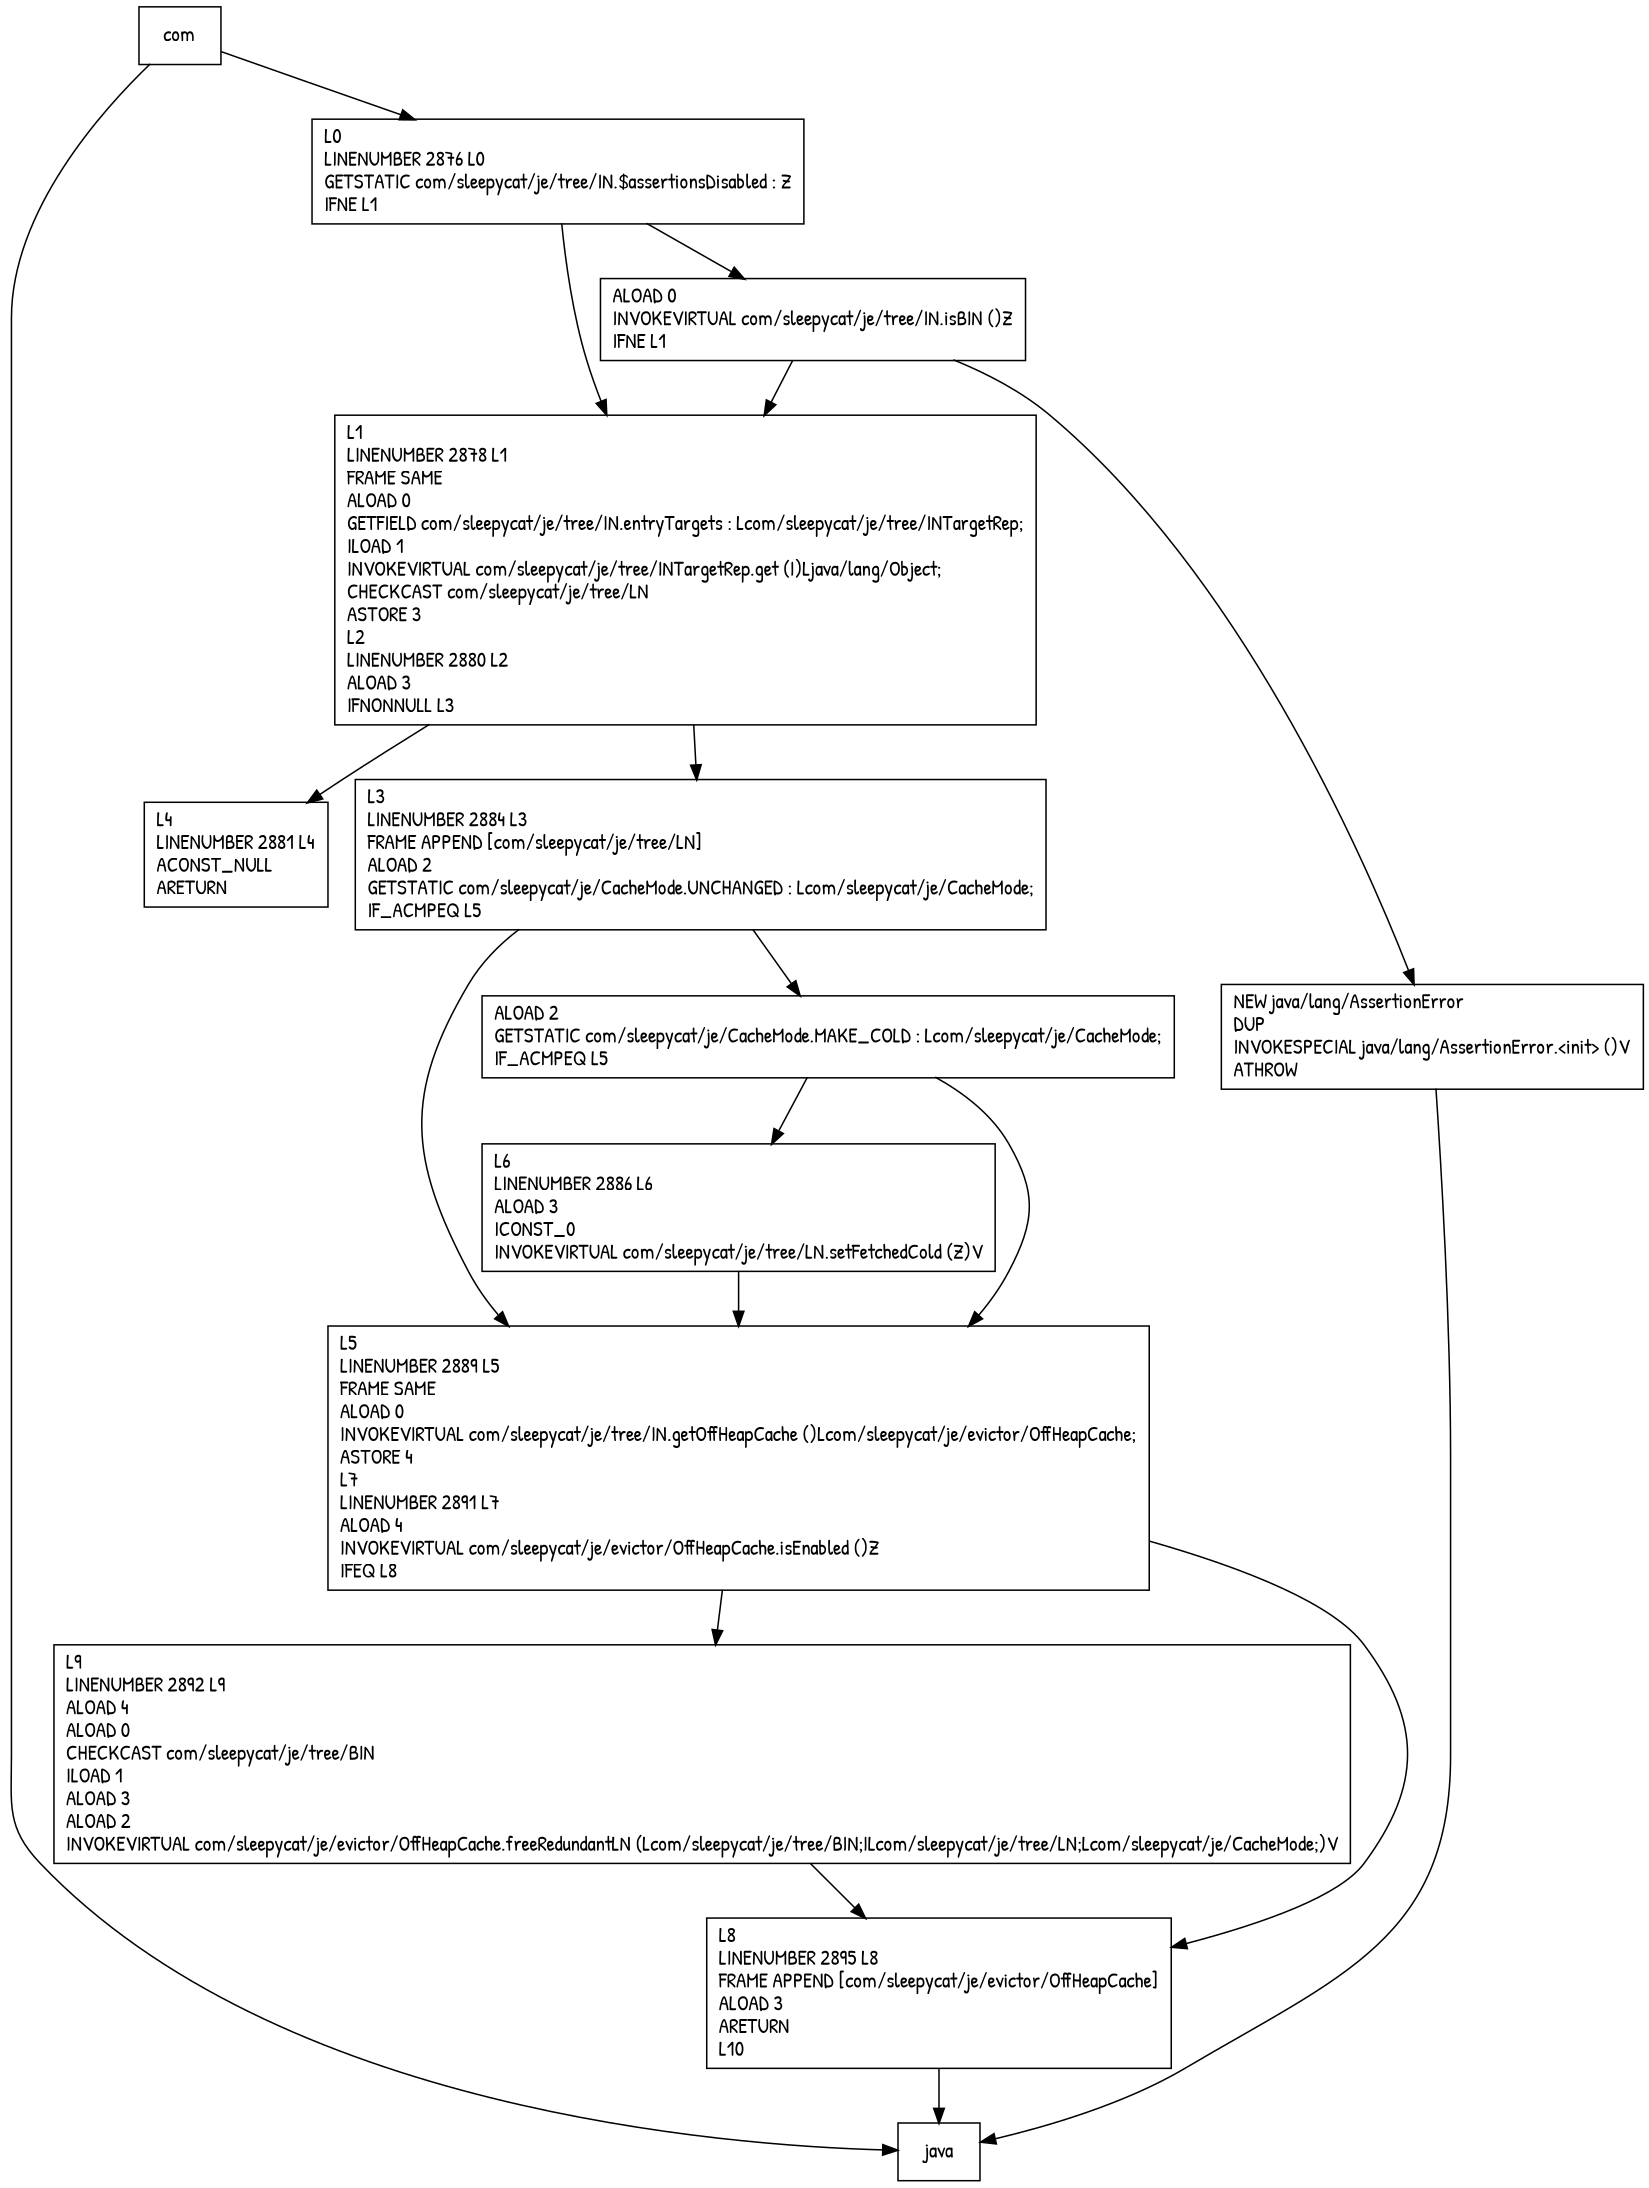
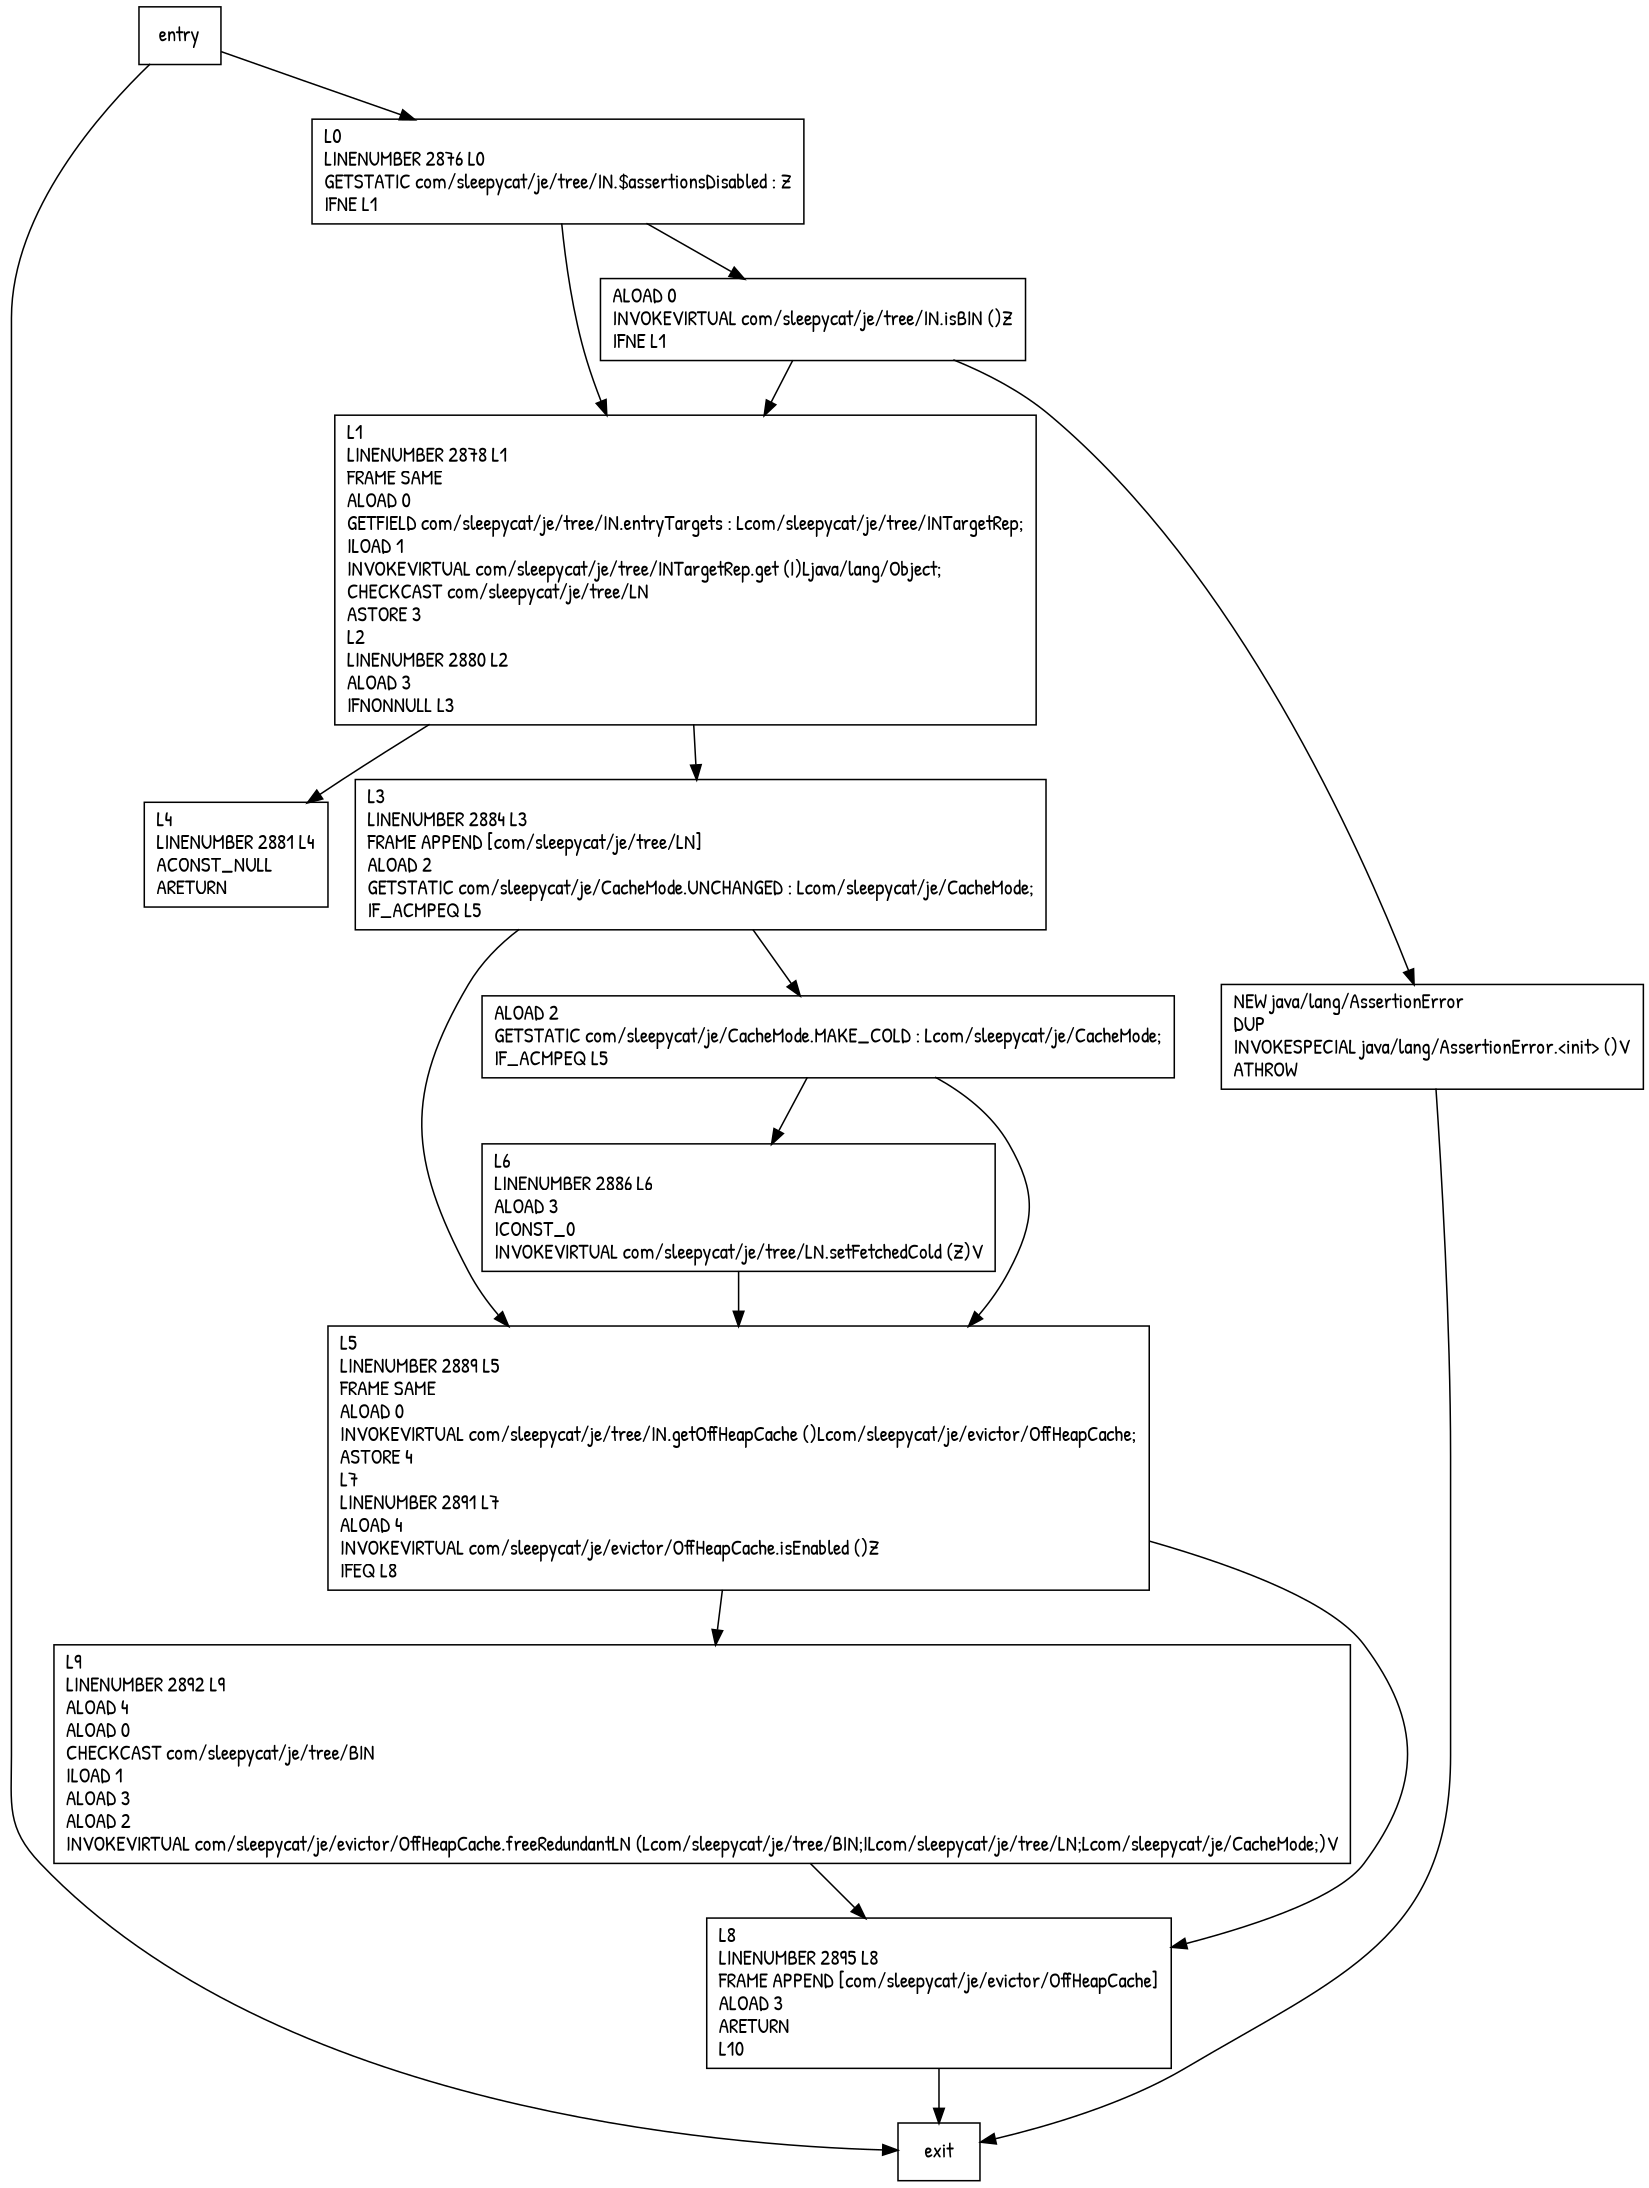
(180, 36) -> (180, 36)
(939, 2152) -> (939, 2152)
